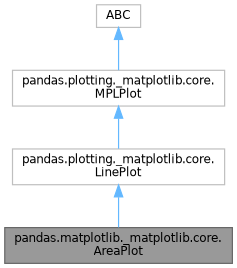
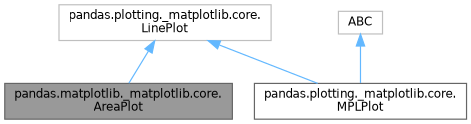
(119, 88) -> (360, 101)
(119, 134) -> (269, 64)
